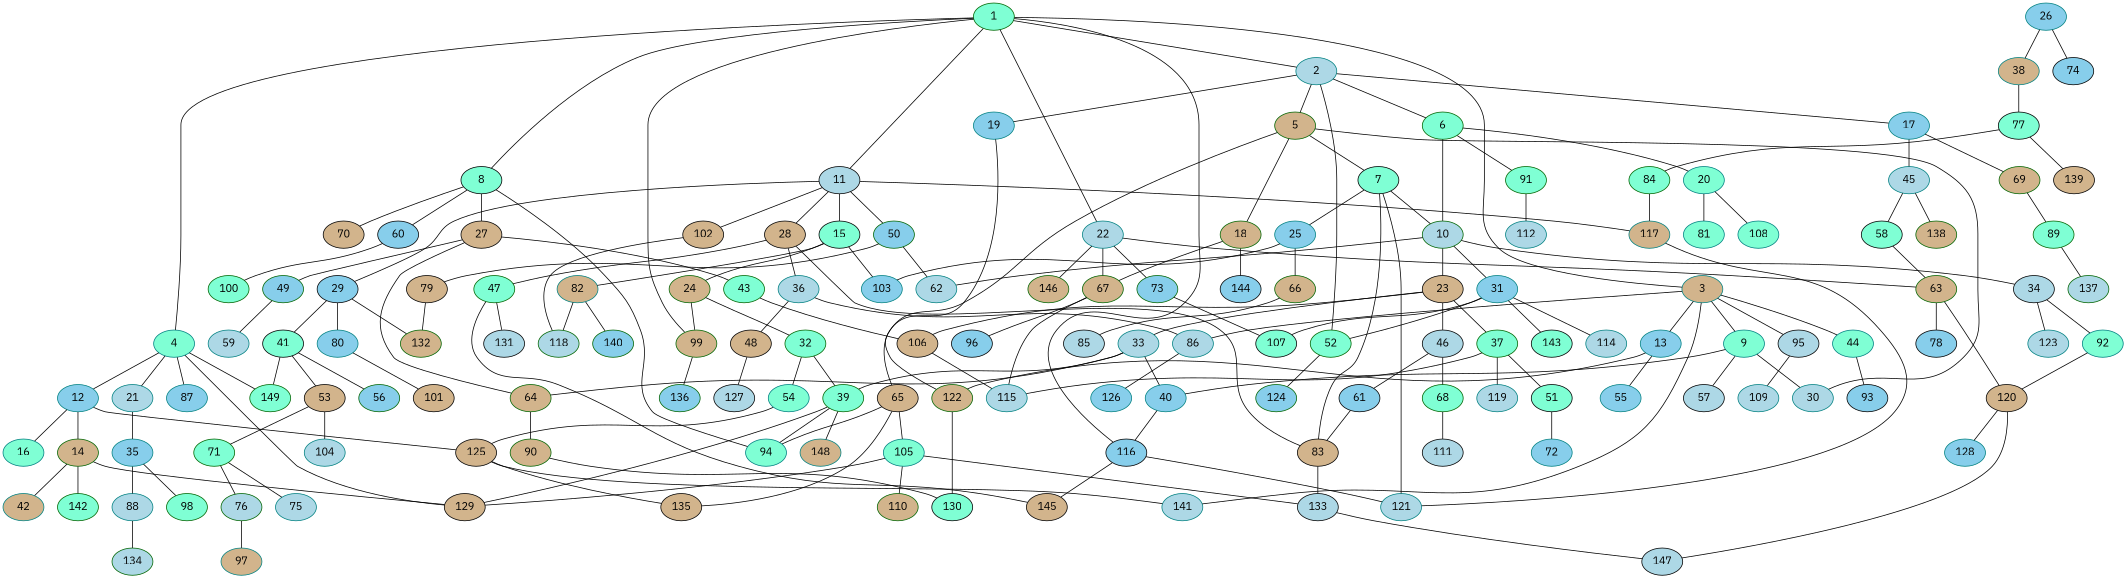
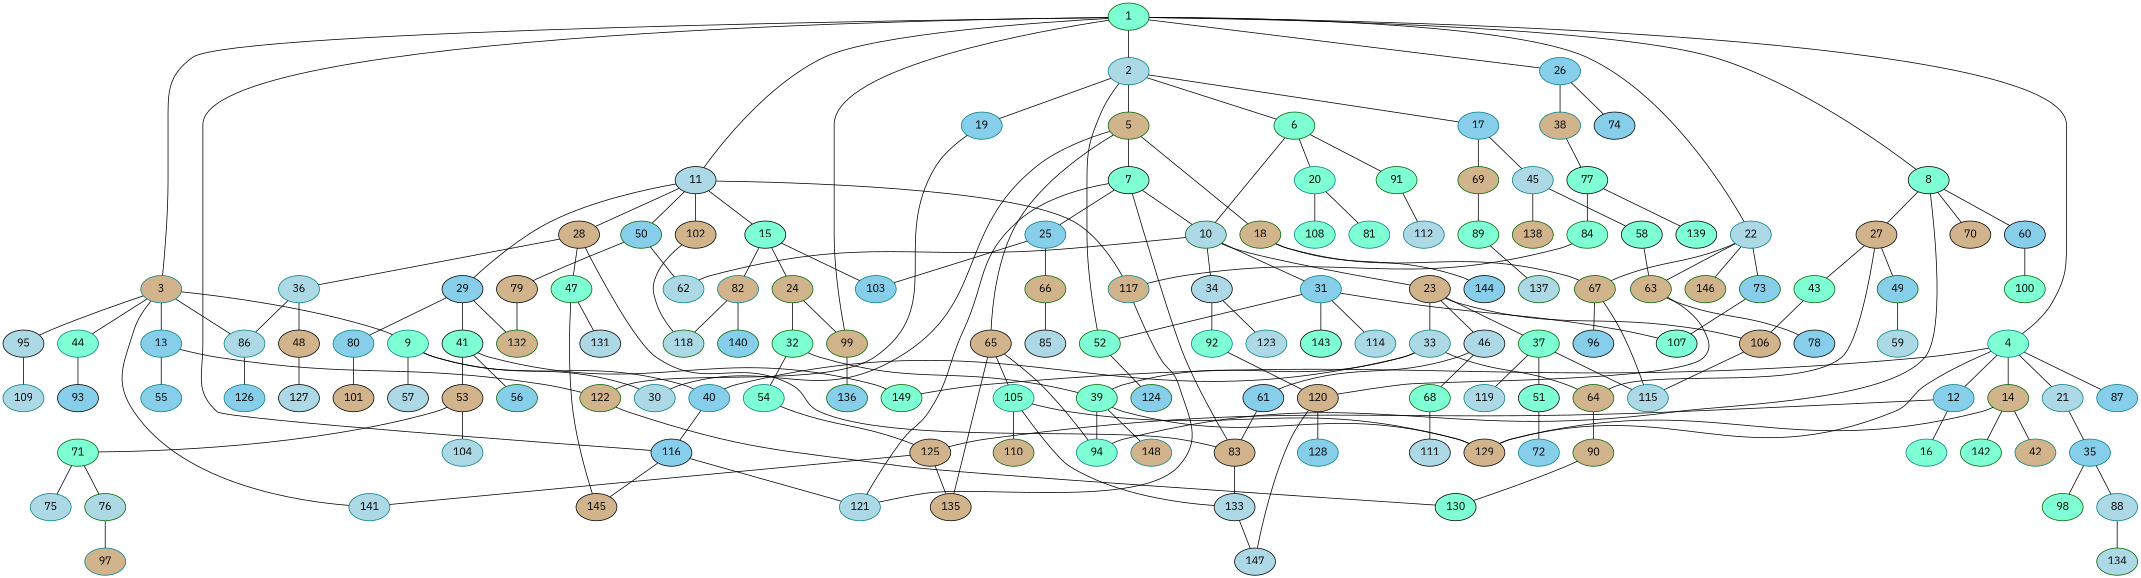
none -> (1344, 44)
(2074, 180) -> (1696, 235)
(78, 425) -> (2008, 371)
